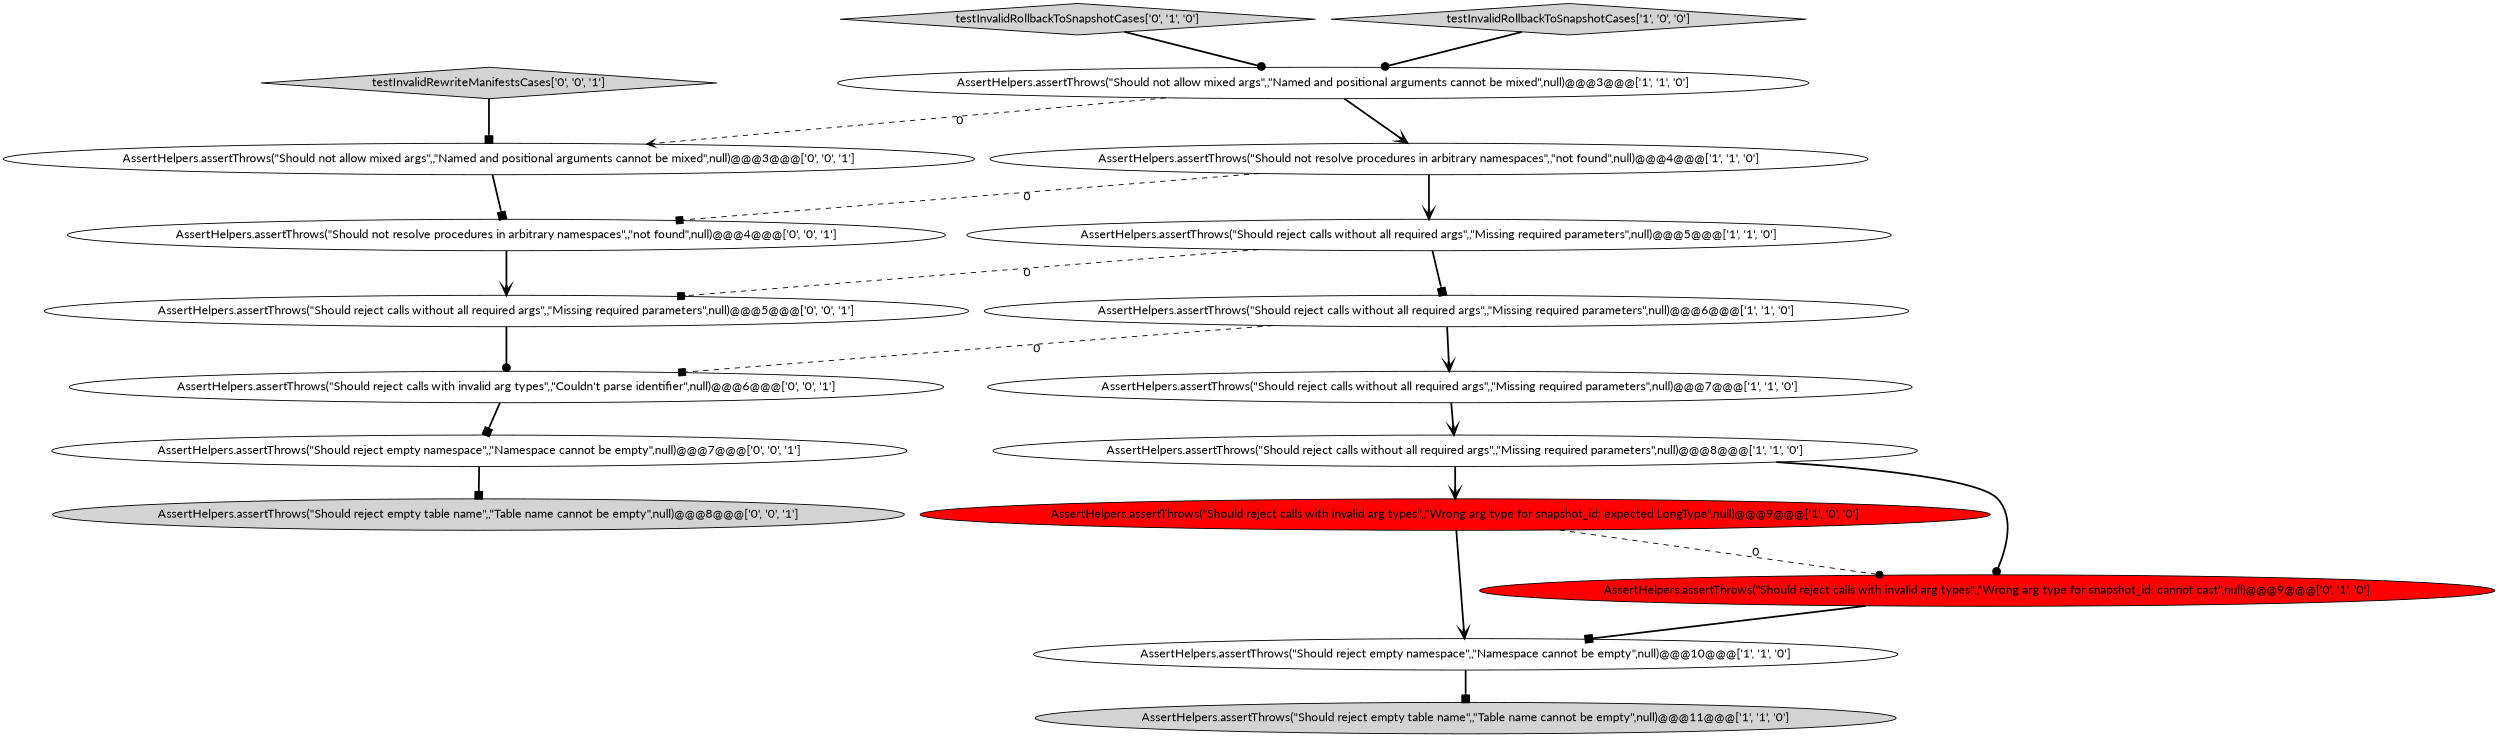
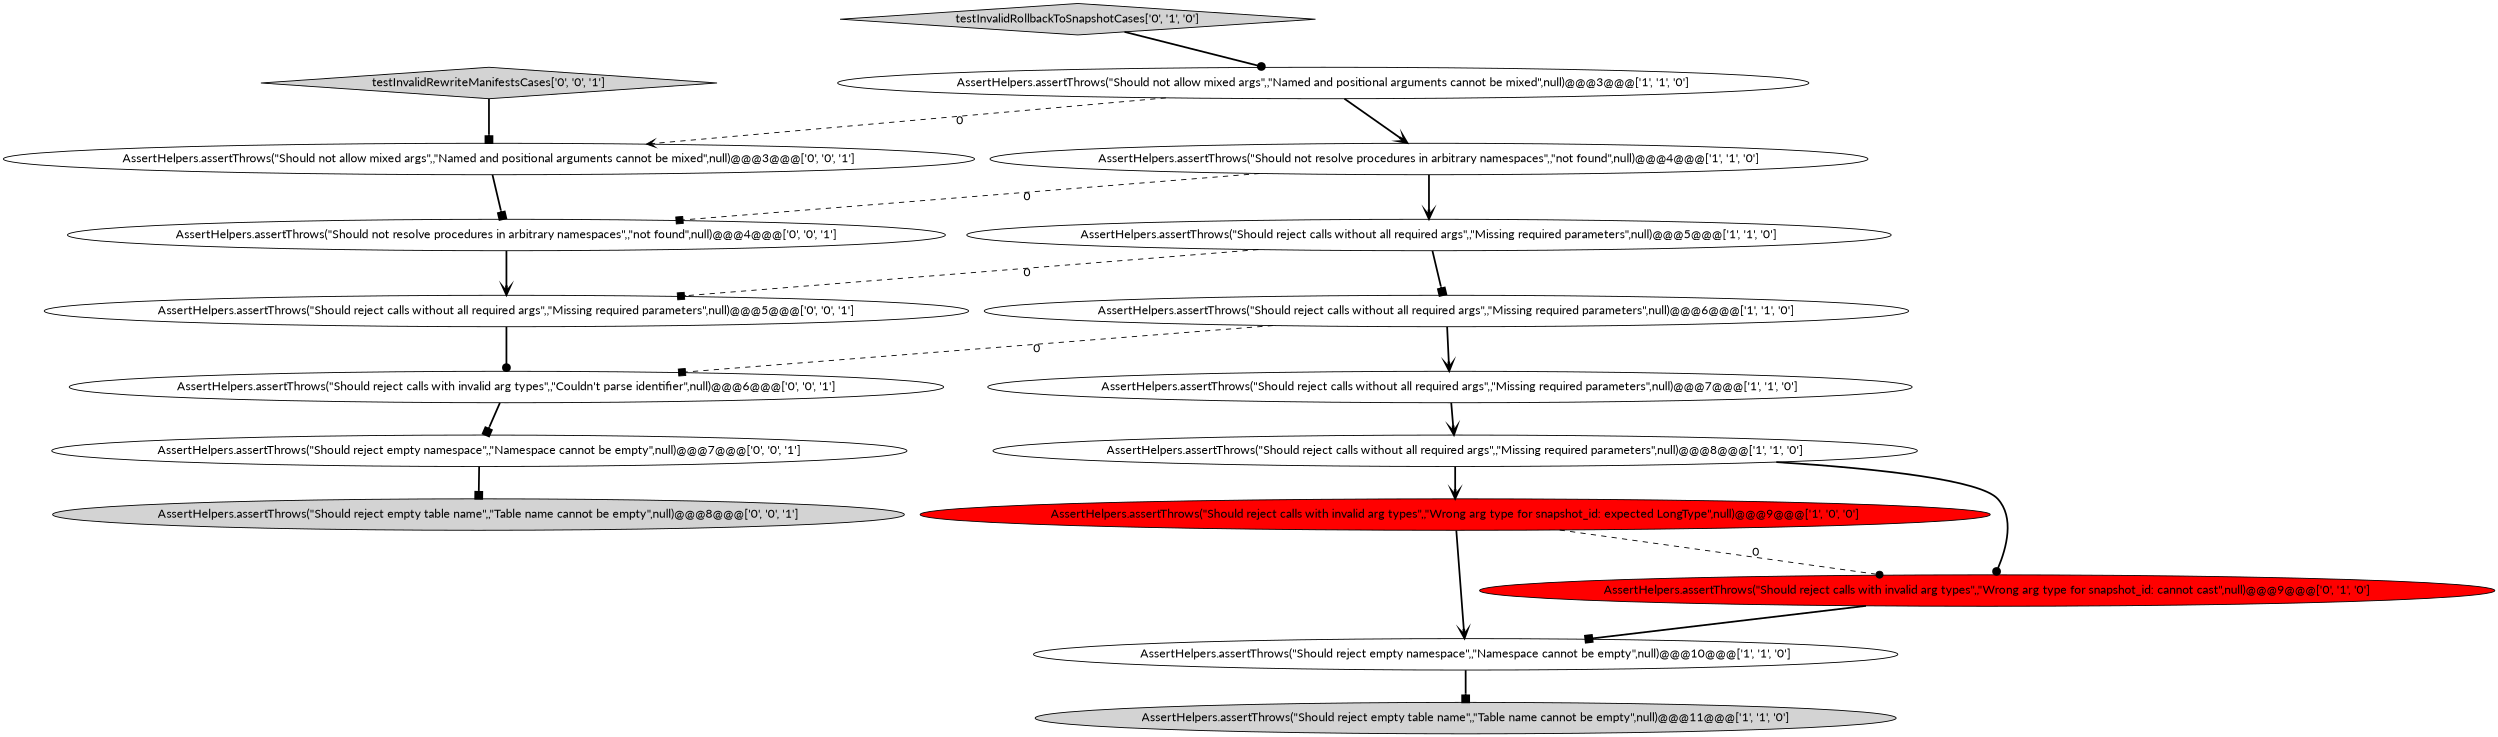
(1569, 19) -> none
